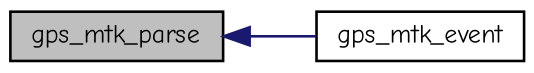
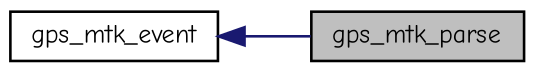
(283, 36) -> (278, 36)
